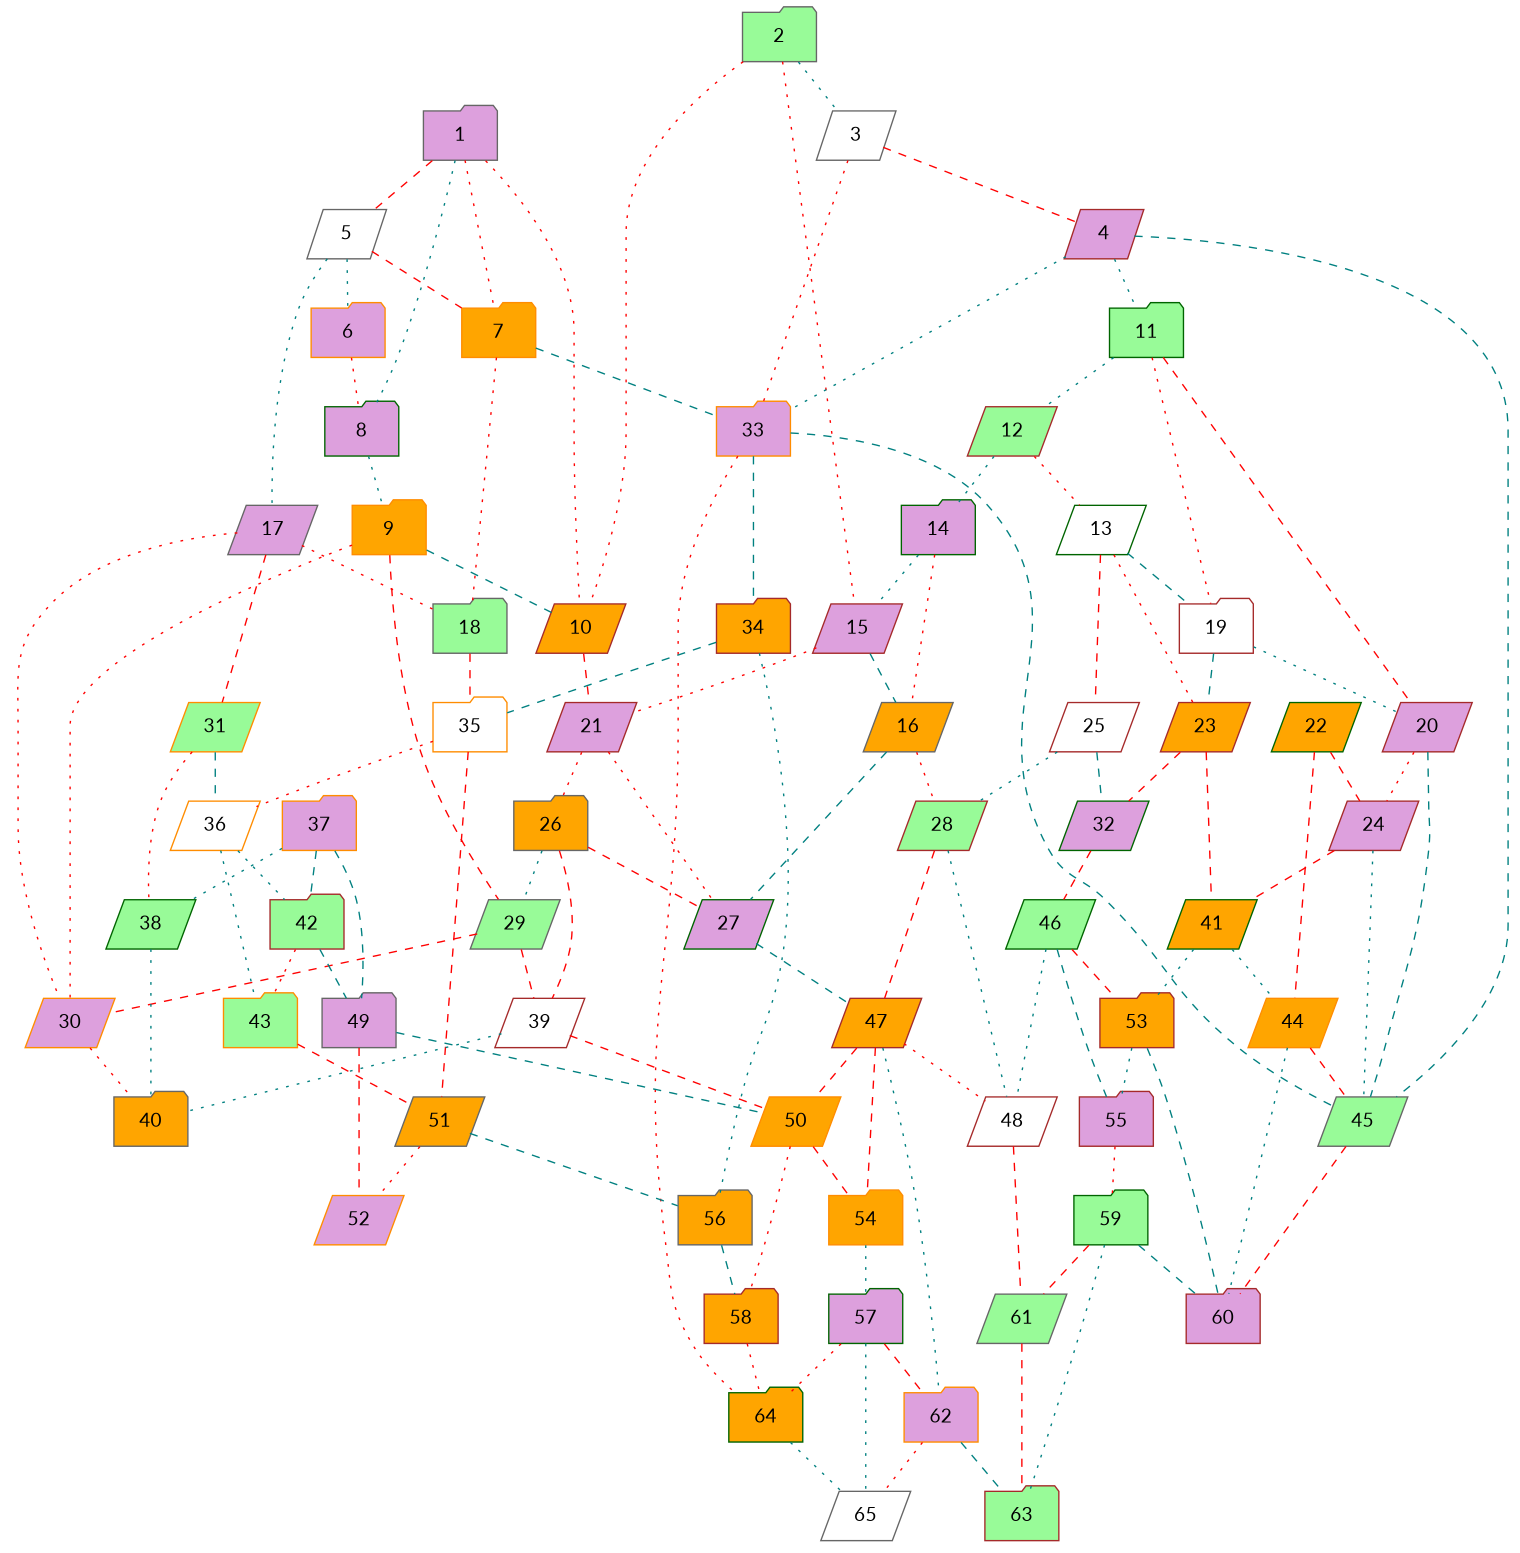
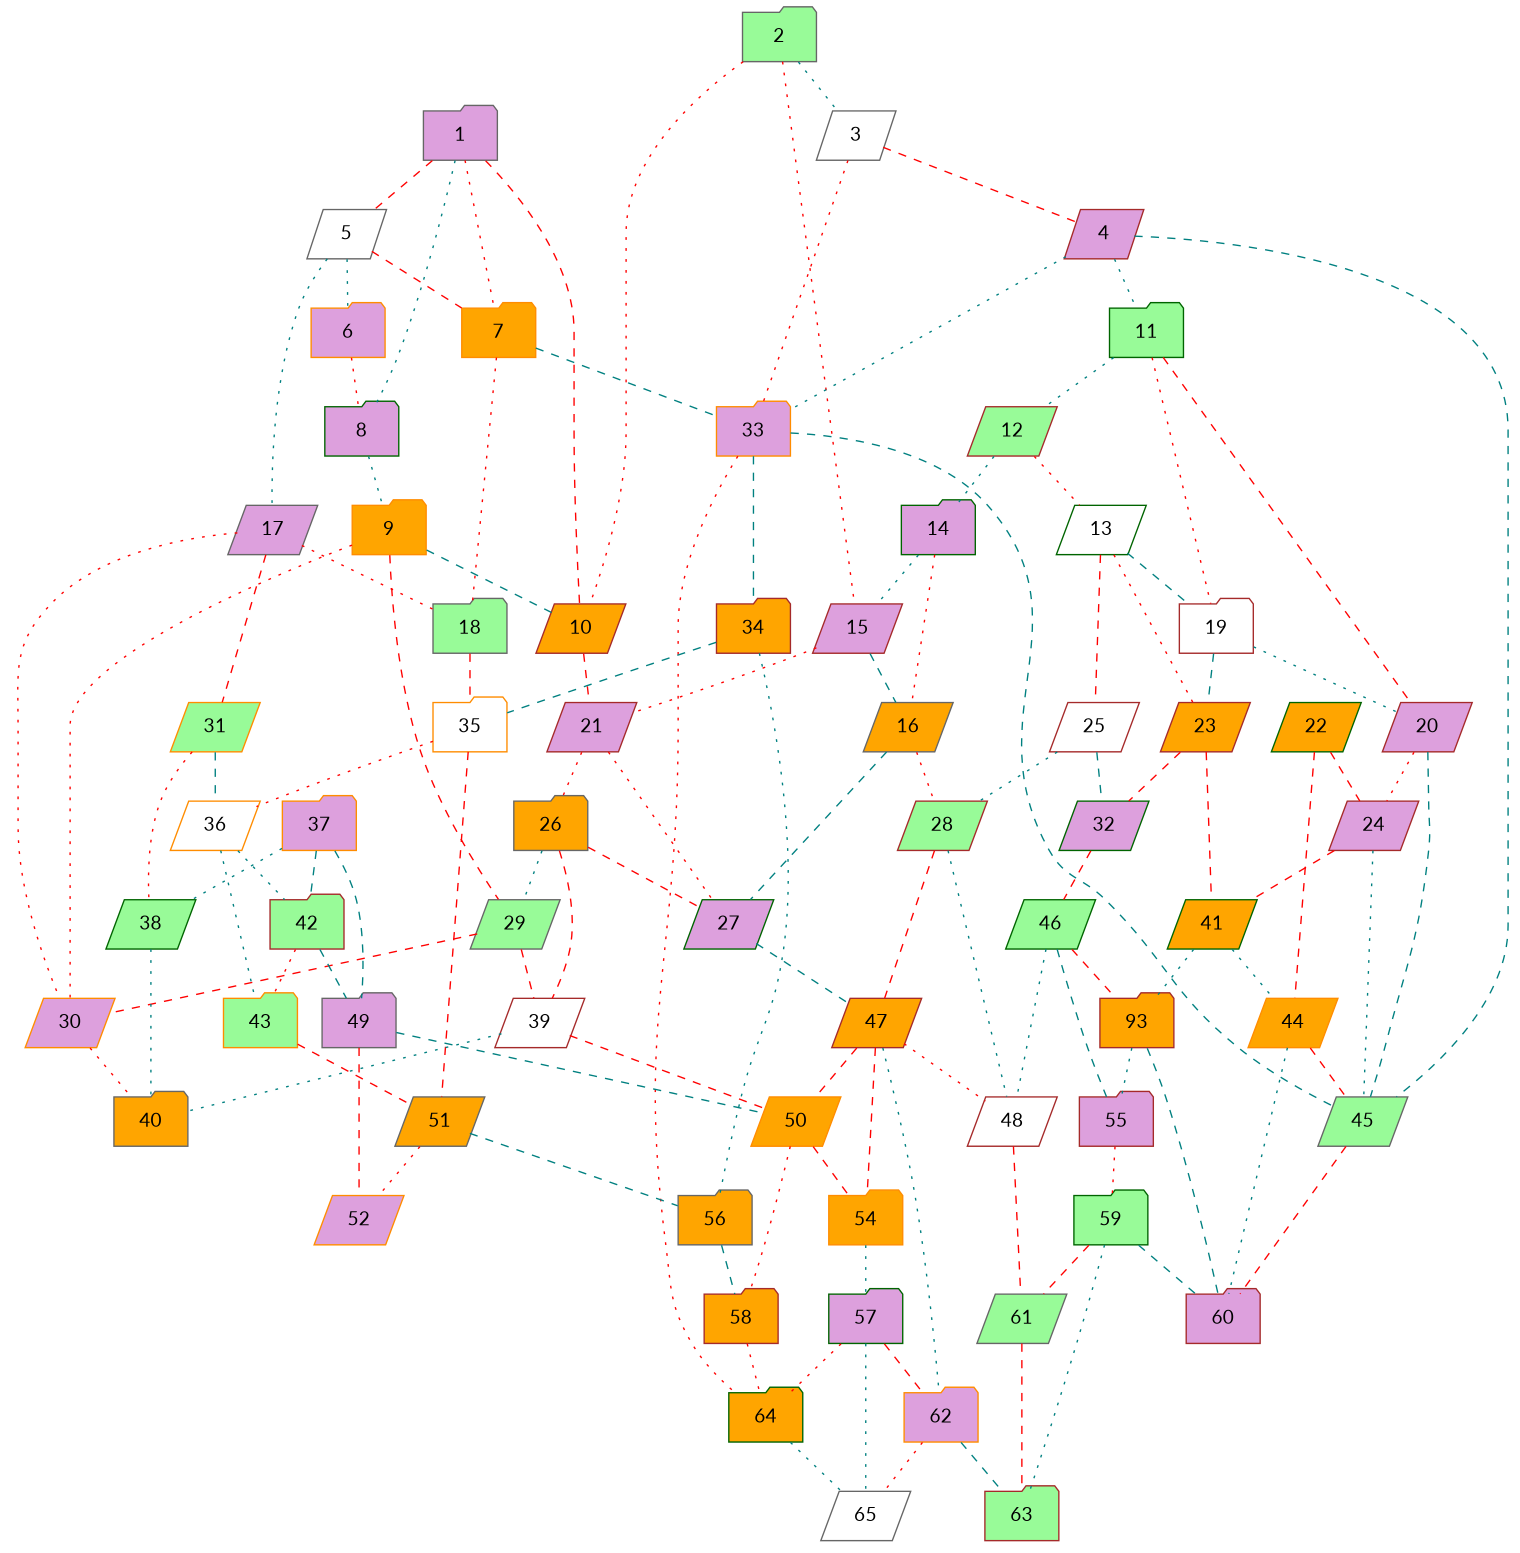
(574, 381) -> (574, 381)
(1137, 1023) -> (1137, 1023)
